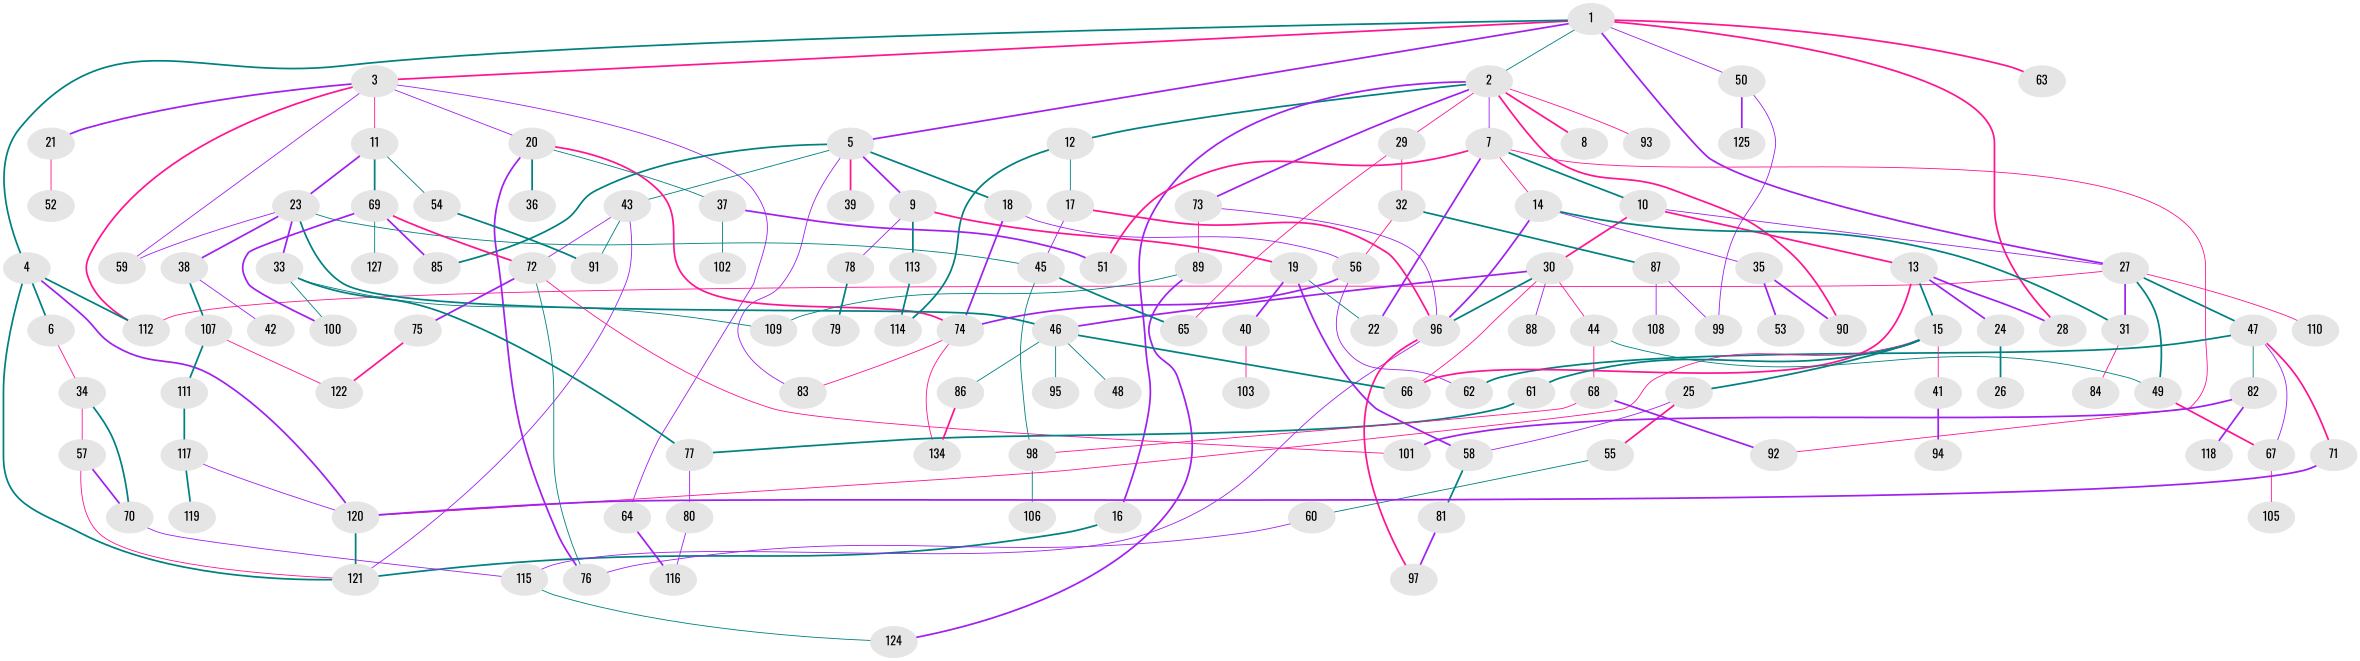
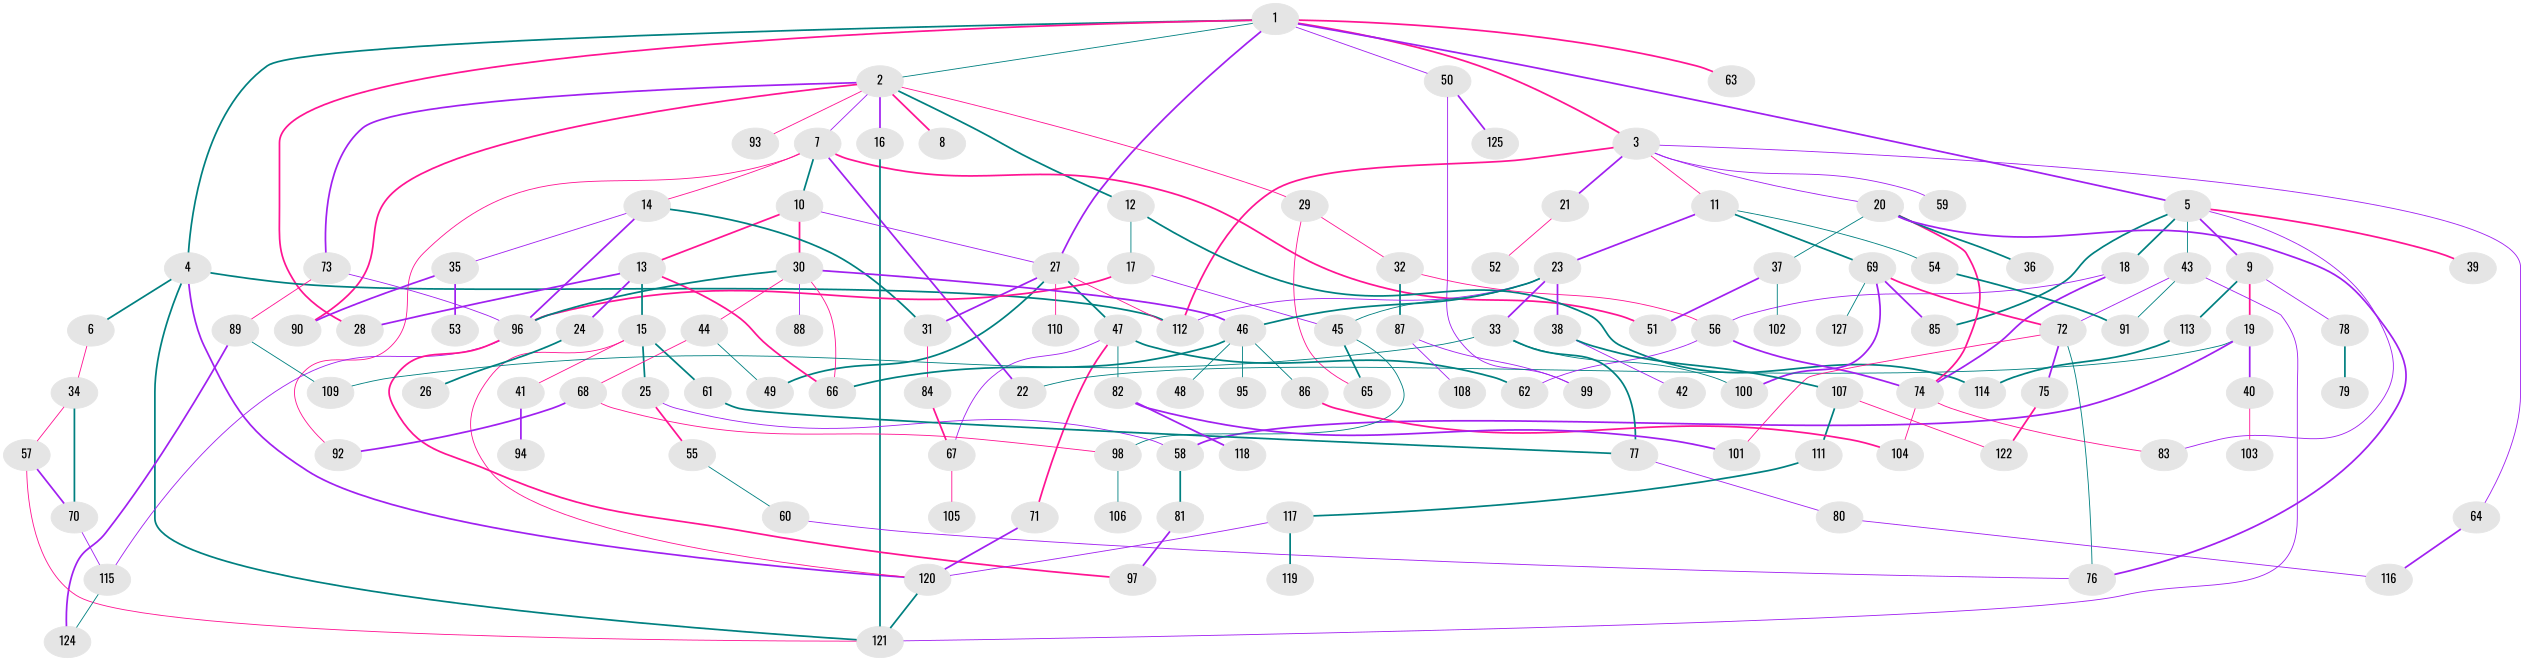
(207, 233) -> (1334, 299)
(2215, 424) -> (942, 429)
(937, 455) -> (1900, 455)
